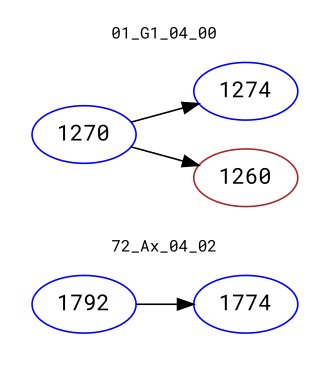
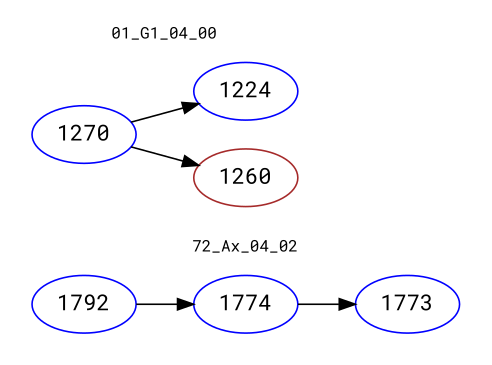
(246, 91) -> (246, 91)
none -> (408, 304)
